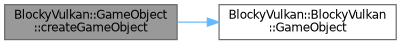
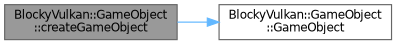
(308, 22) -> (305, 22)
